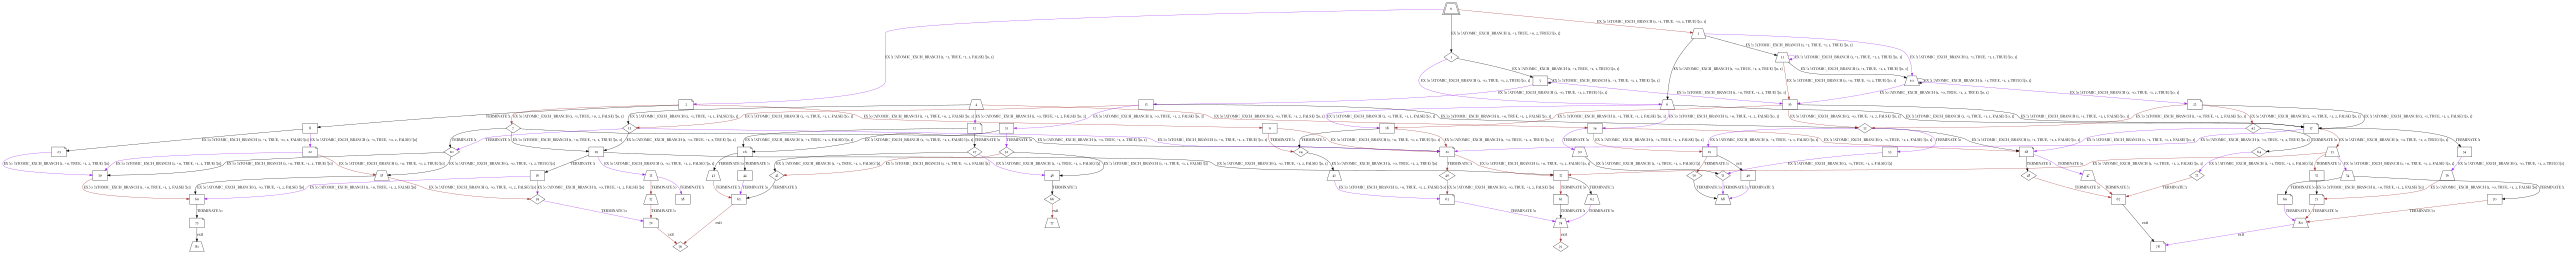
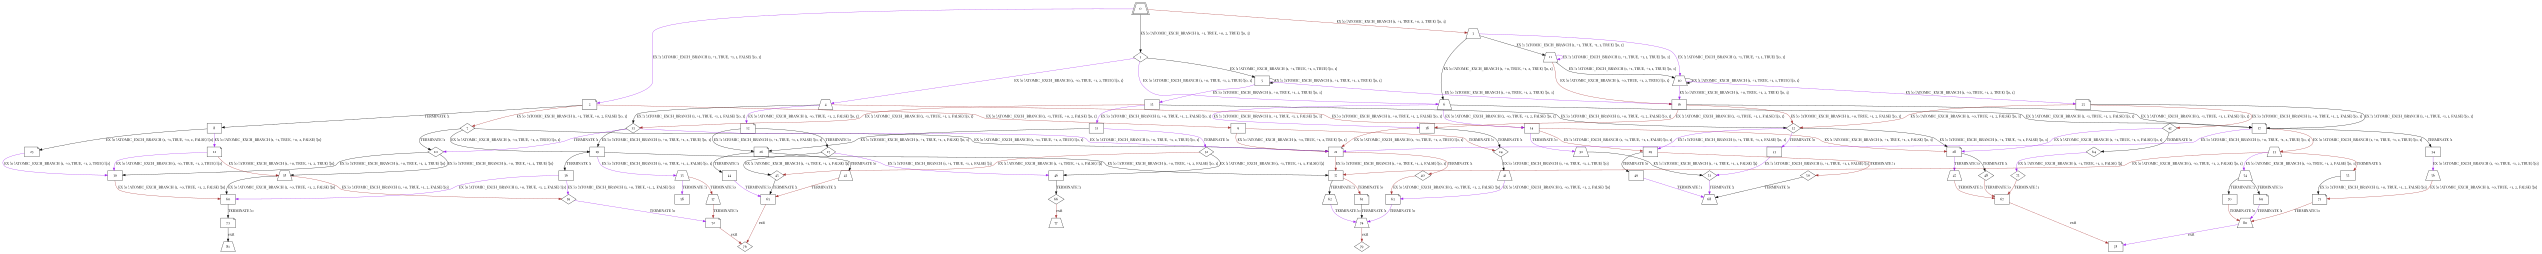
none -> (984, 81)
(1739, 164) -> (1635, 164)
(2137, 222) -> (2058, 222)
